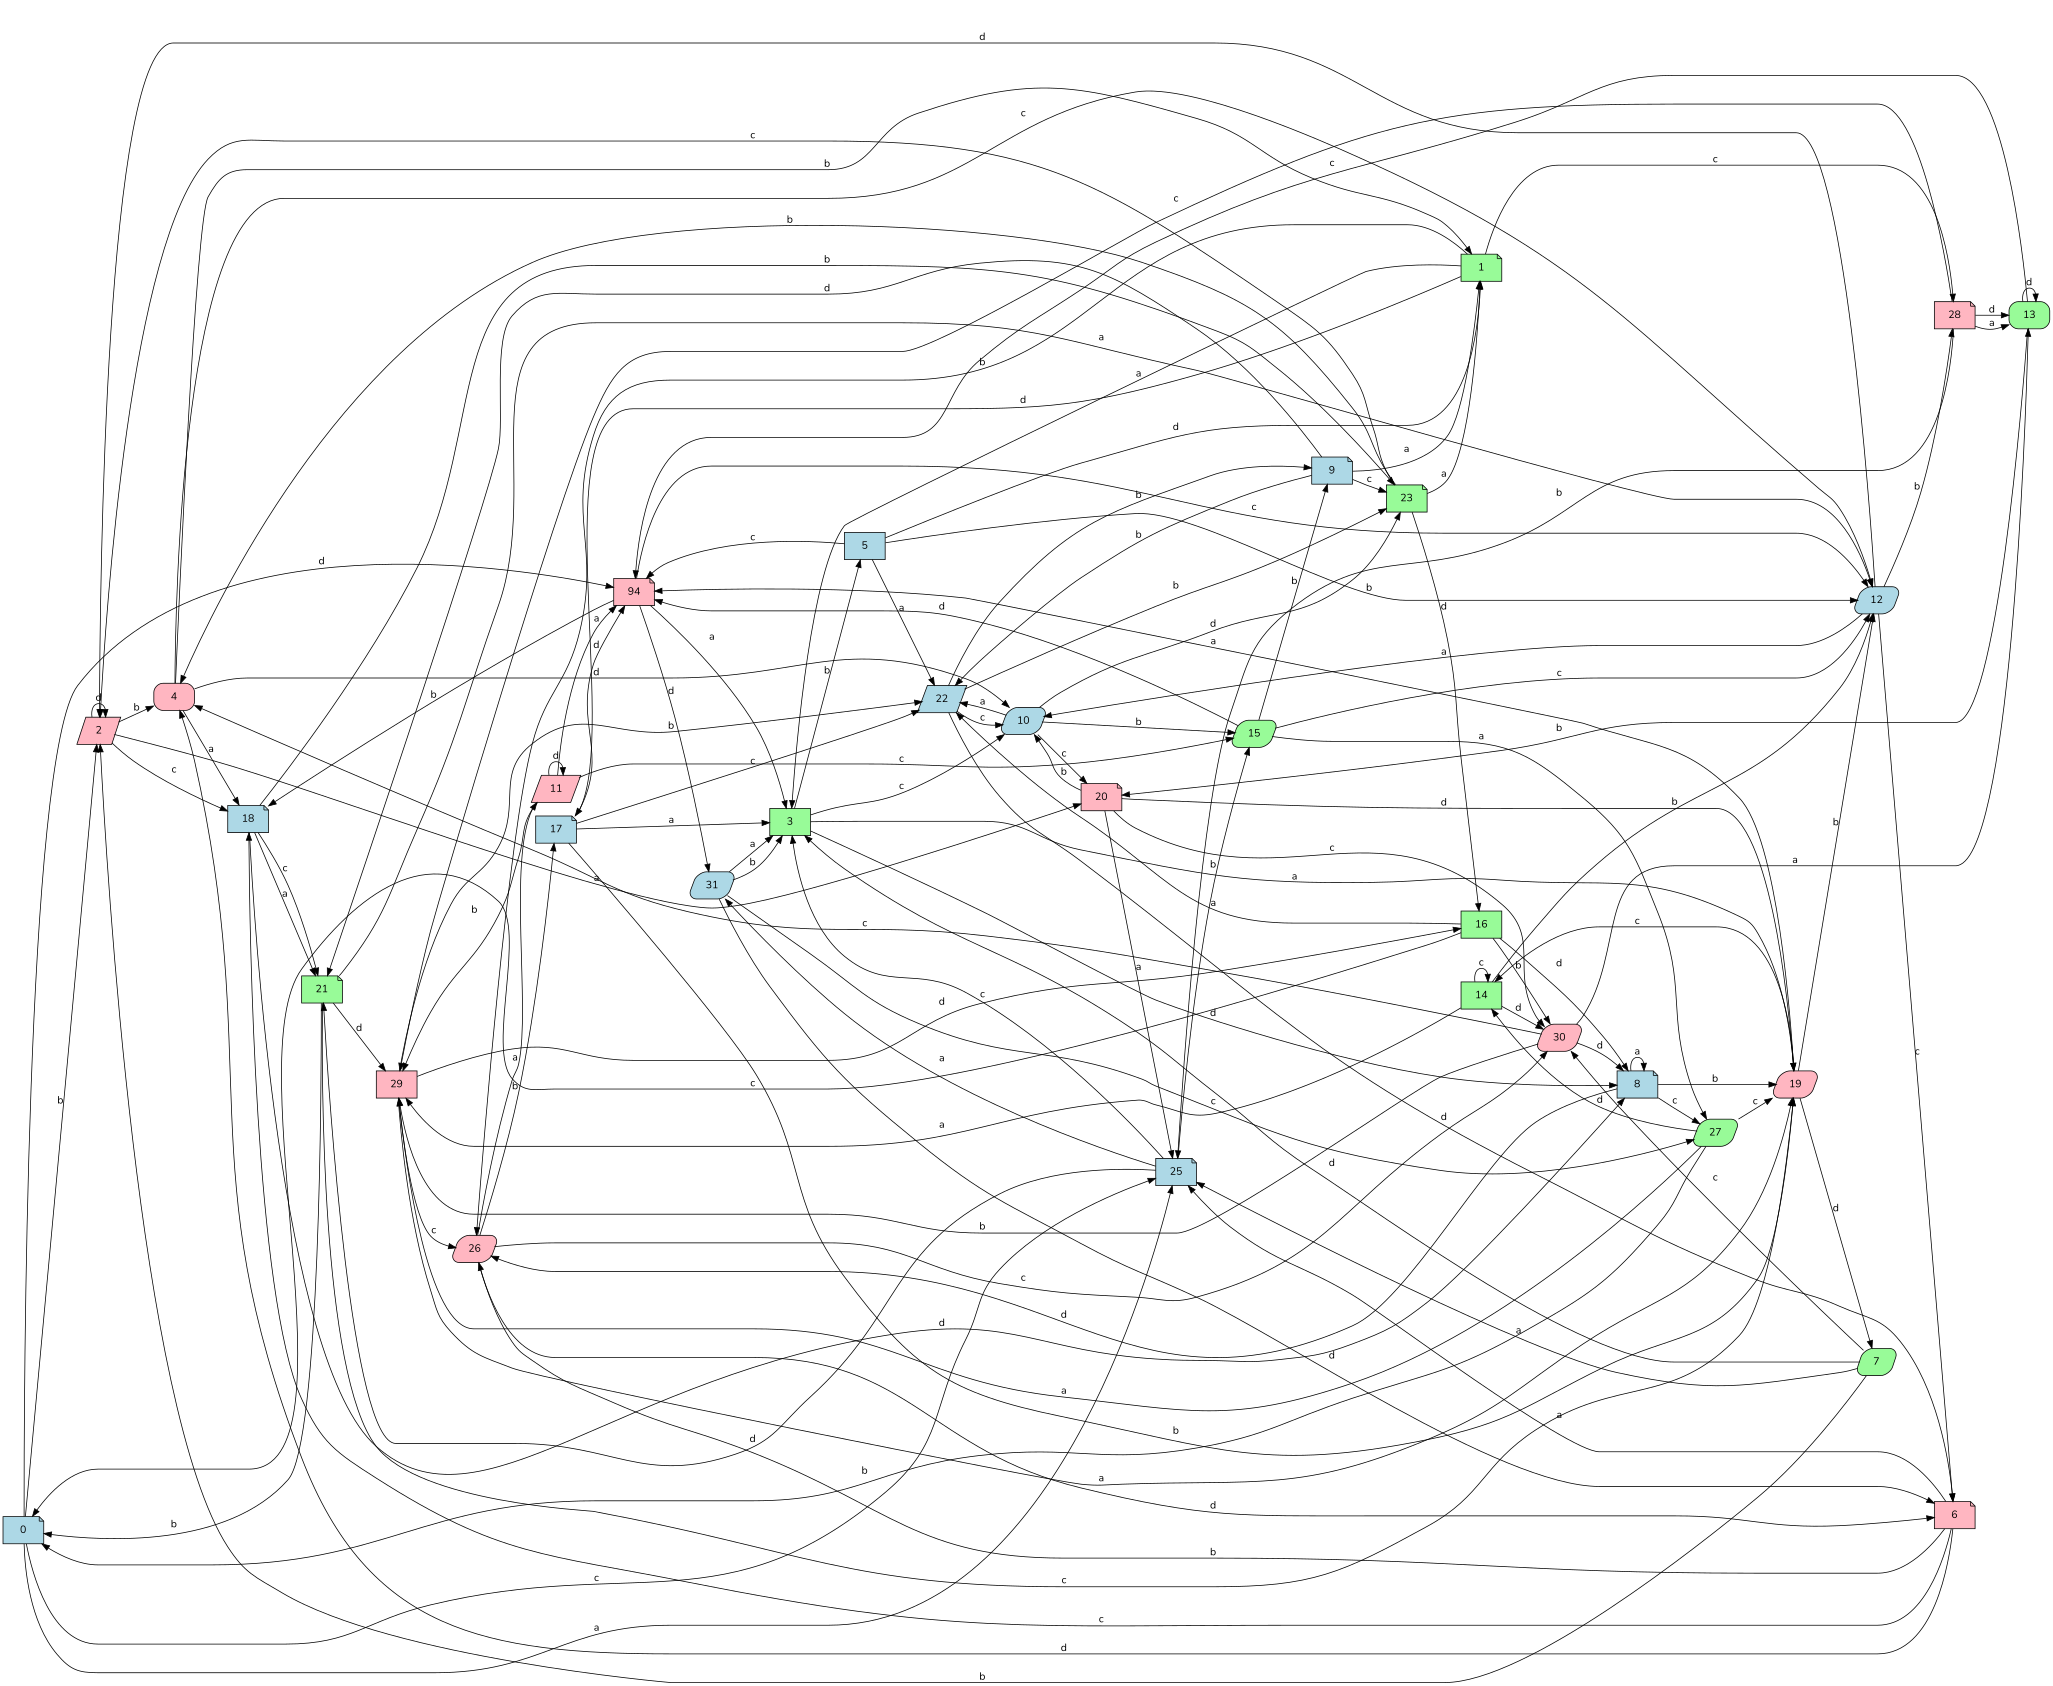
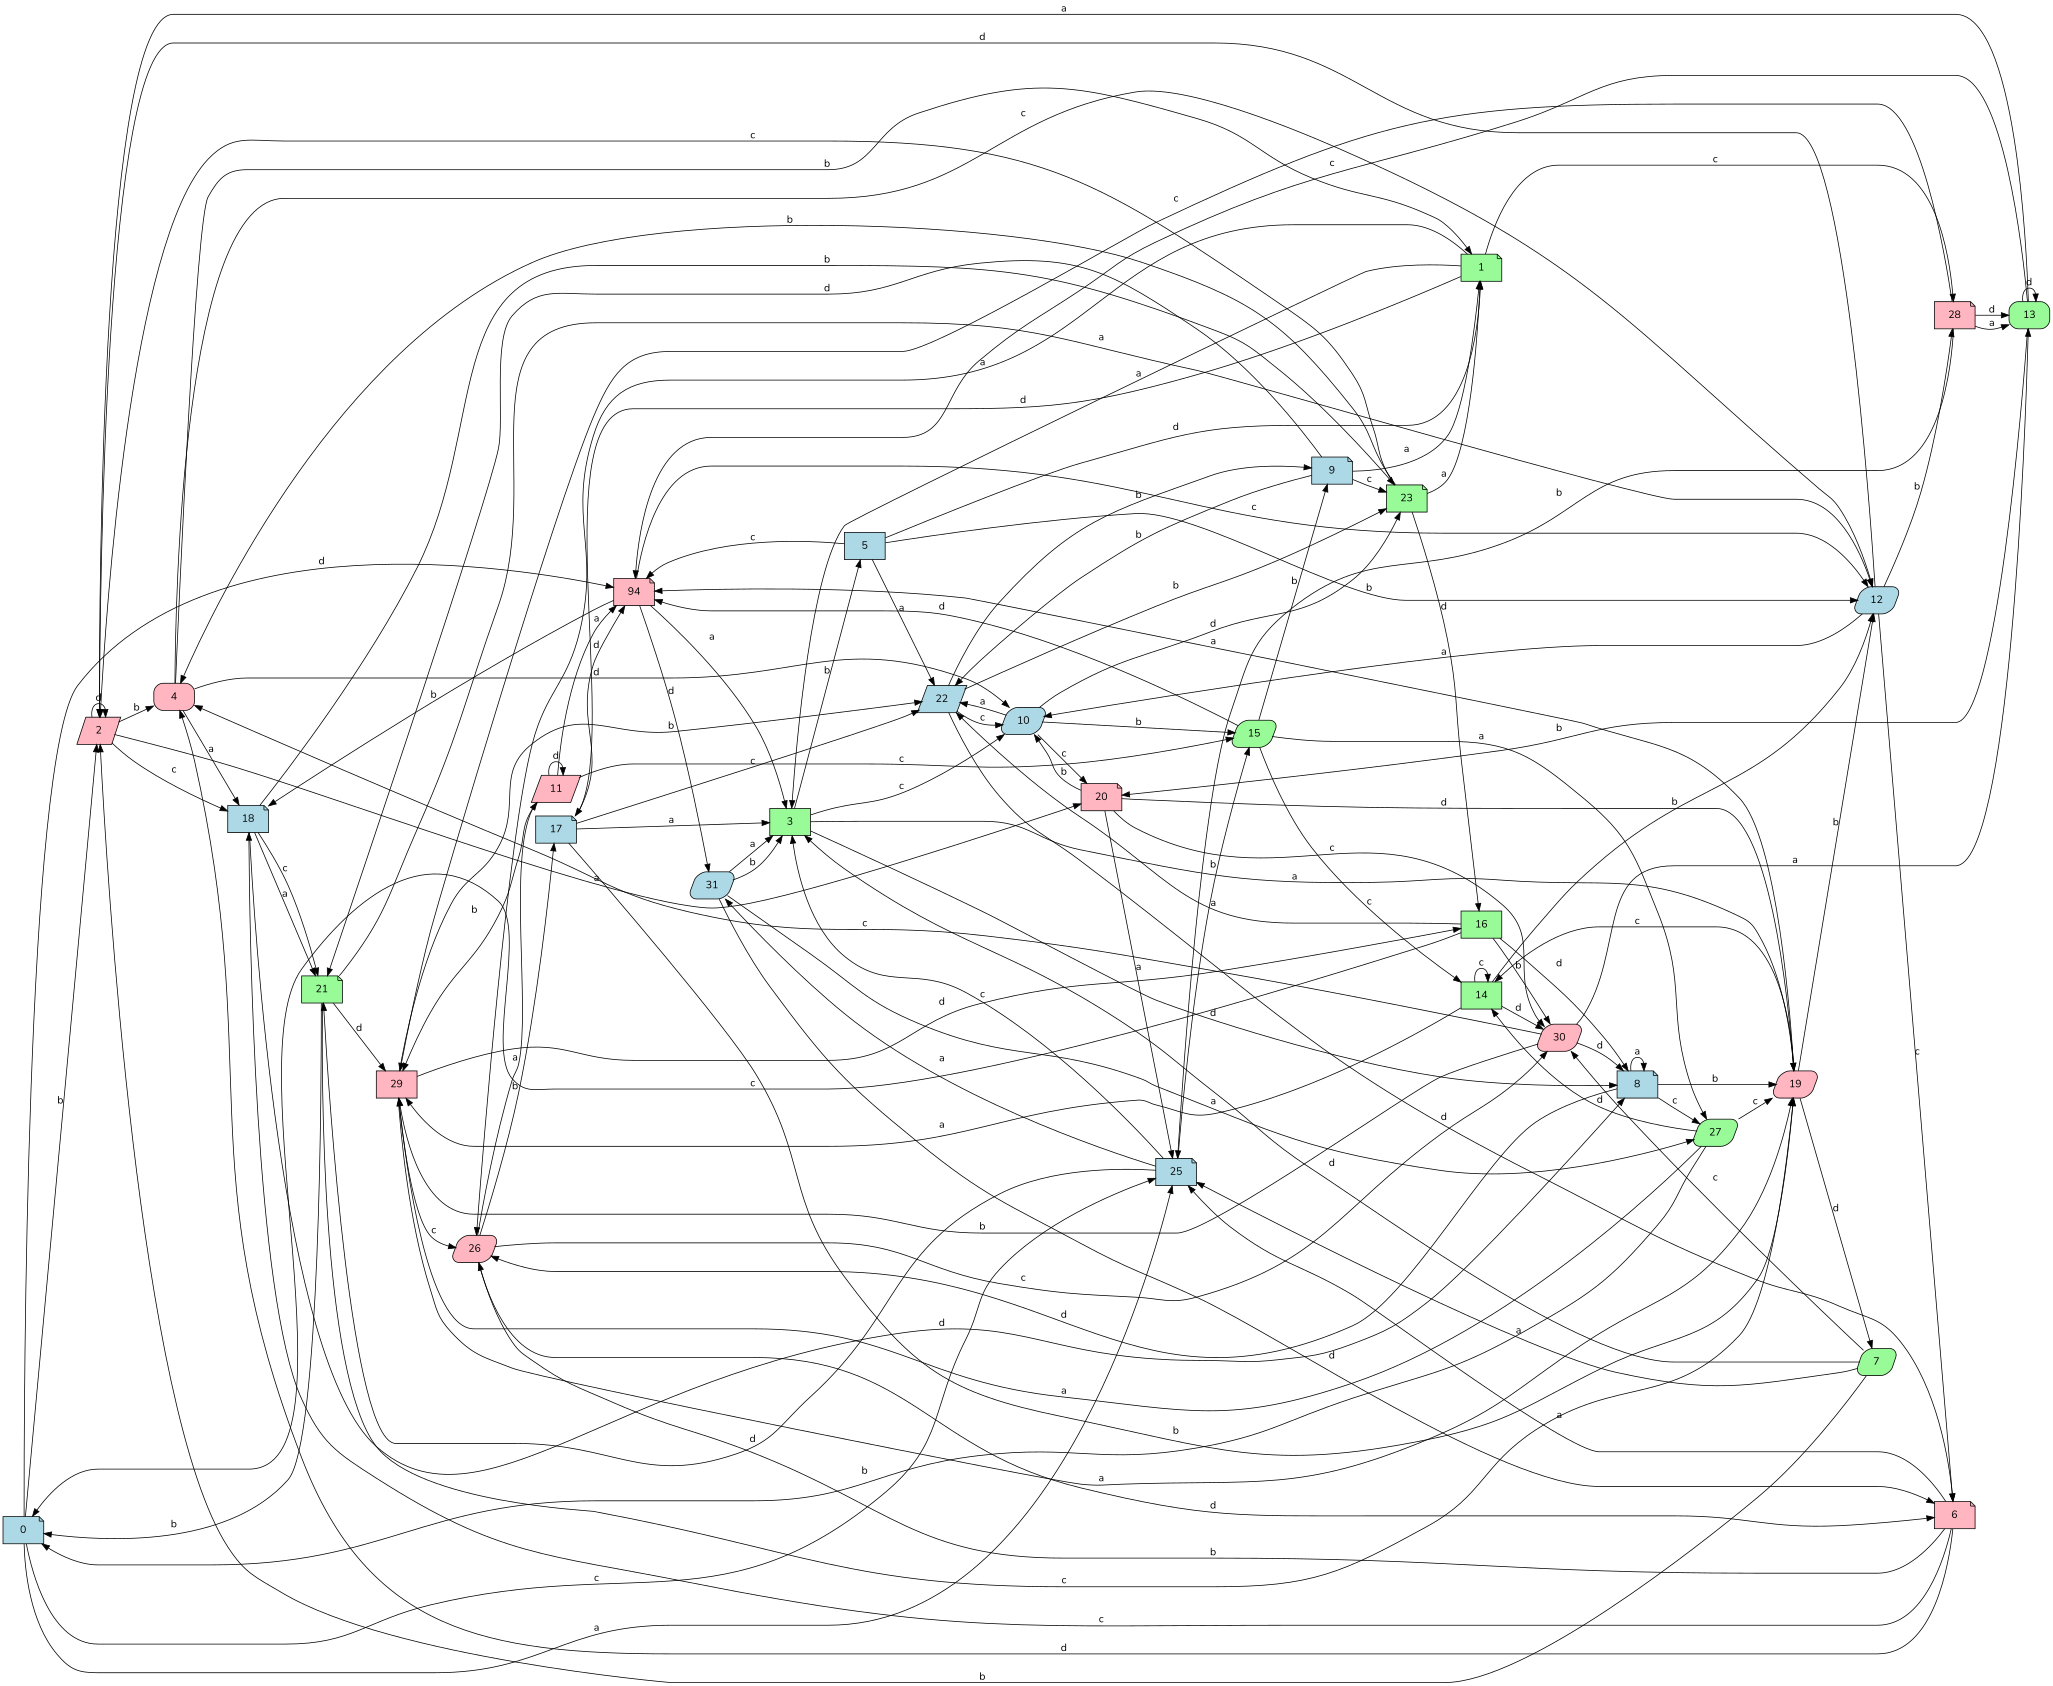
none -> (864, 14)
(983, 362) -> (983, 362)
(1580, 679) -> (1333, 873)
(1213, 1101) -> (1213, 1101)
